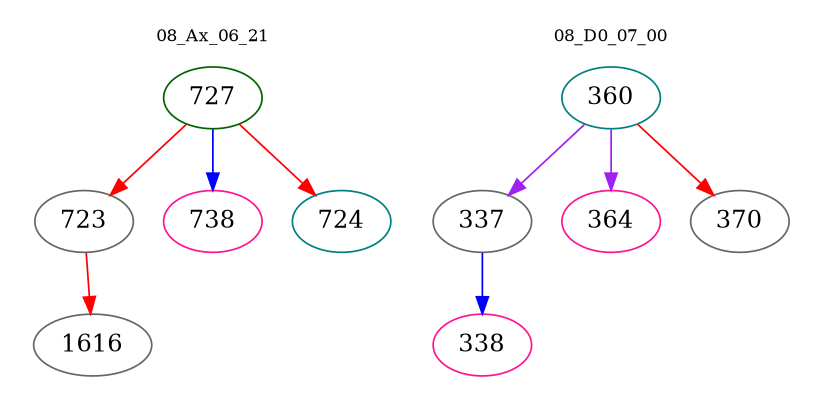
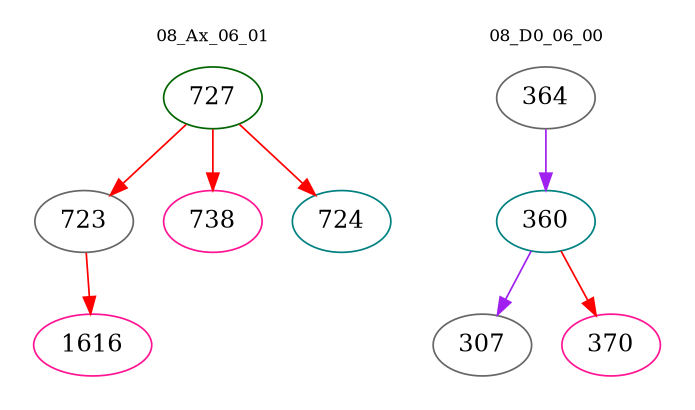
(213, 37) -> (213, 37)
(611, 37) -> (547, 37)
(213, 151) -> (213, 151)
(611, 151) -> (546, 151)
(482, 221) -> (482, 345)
(611, 221) -> (546, 98)
(740, 221) -> (611, 345)
(93, 345) -> (93, 345)
(482, 345) -> none
